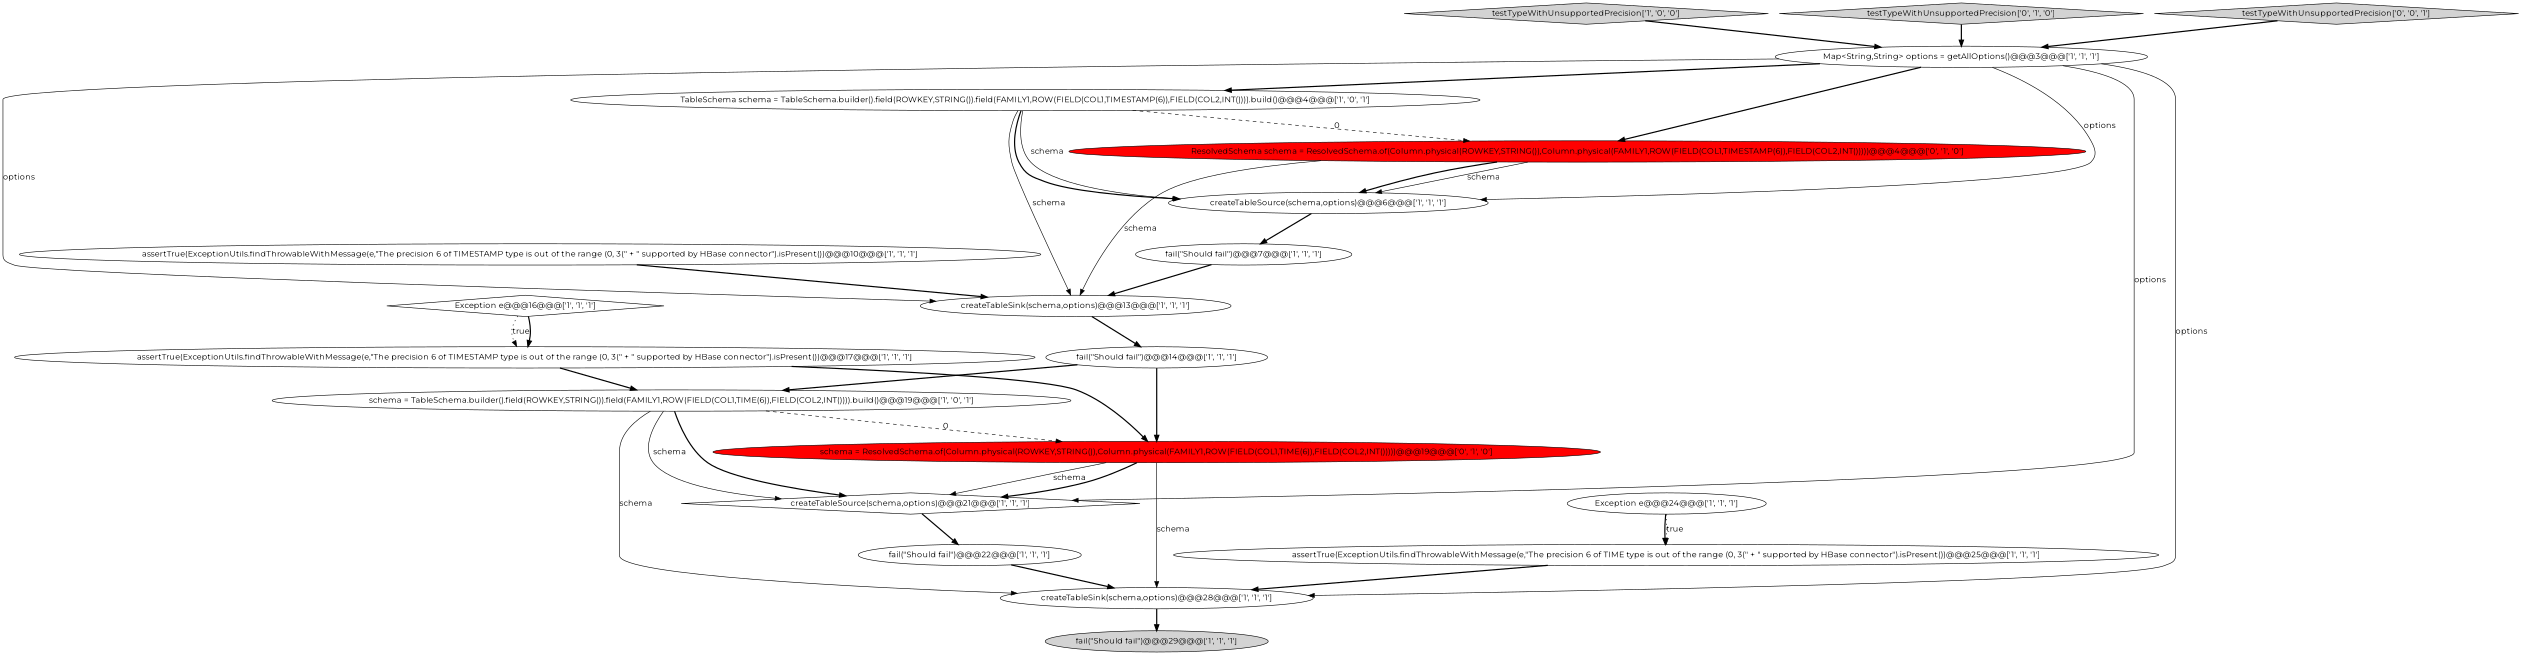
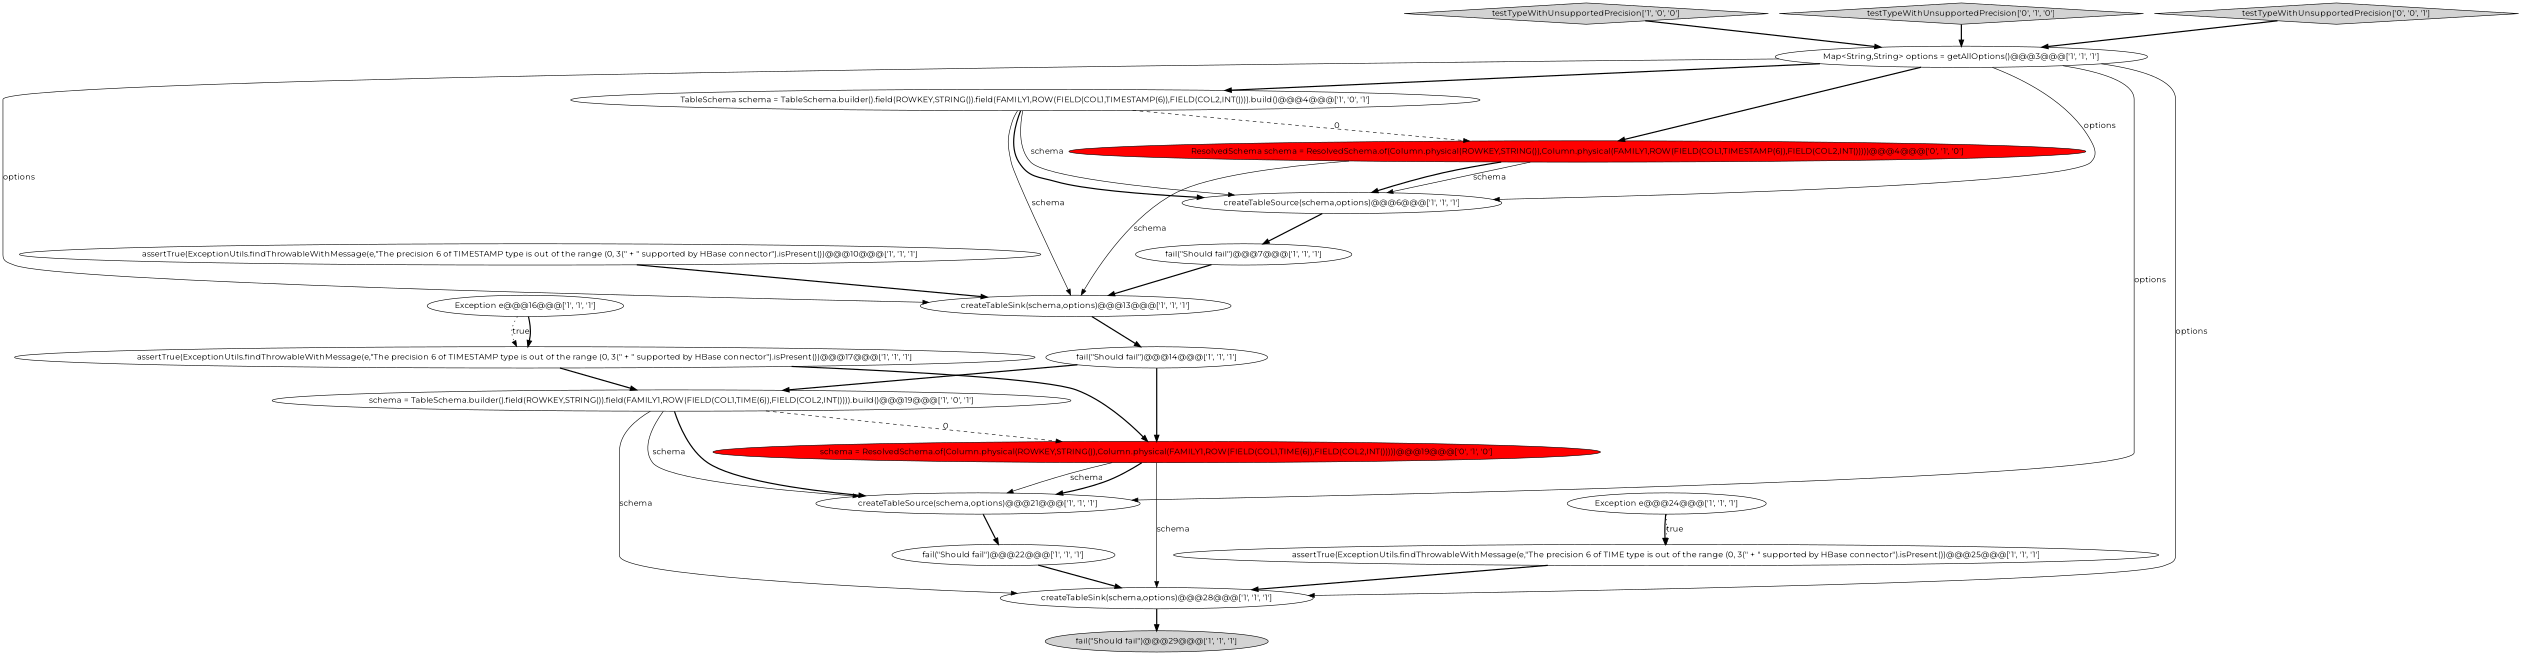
(525, 306) -> (525, 306)
(911, 504) -> (978, 504)
